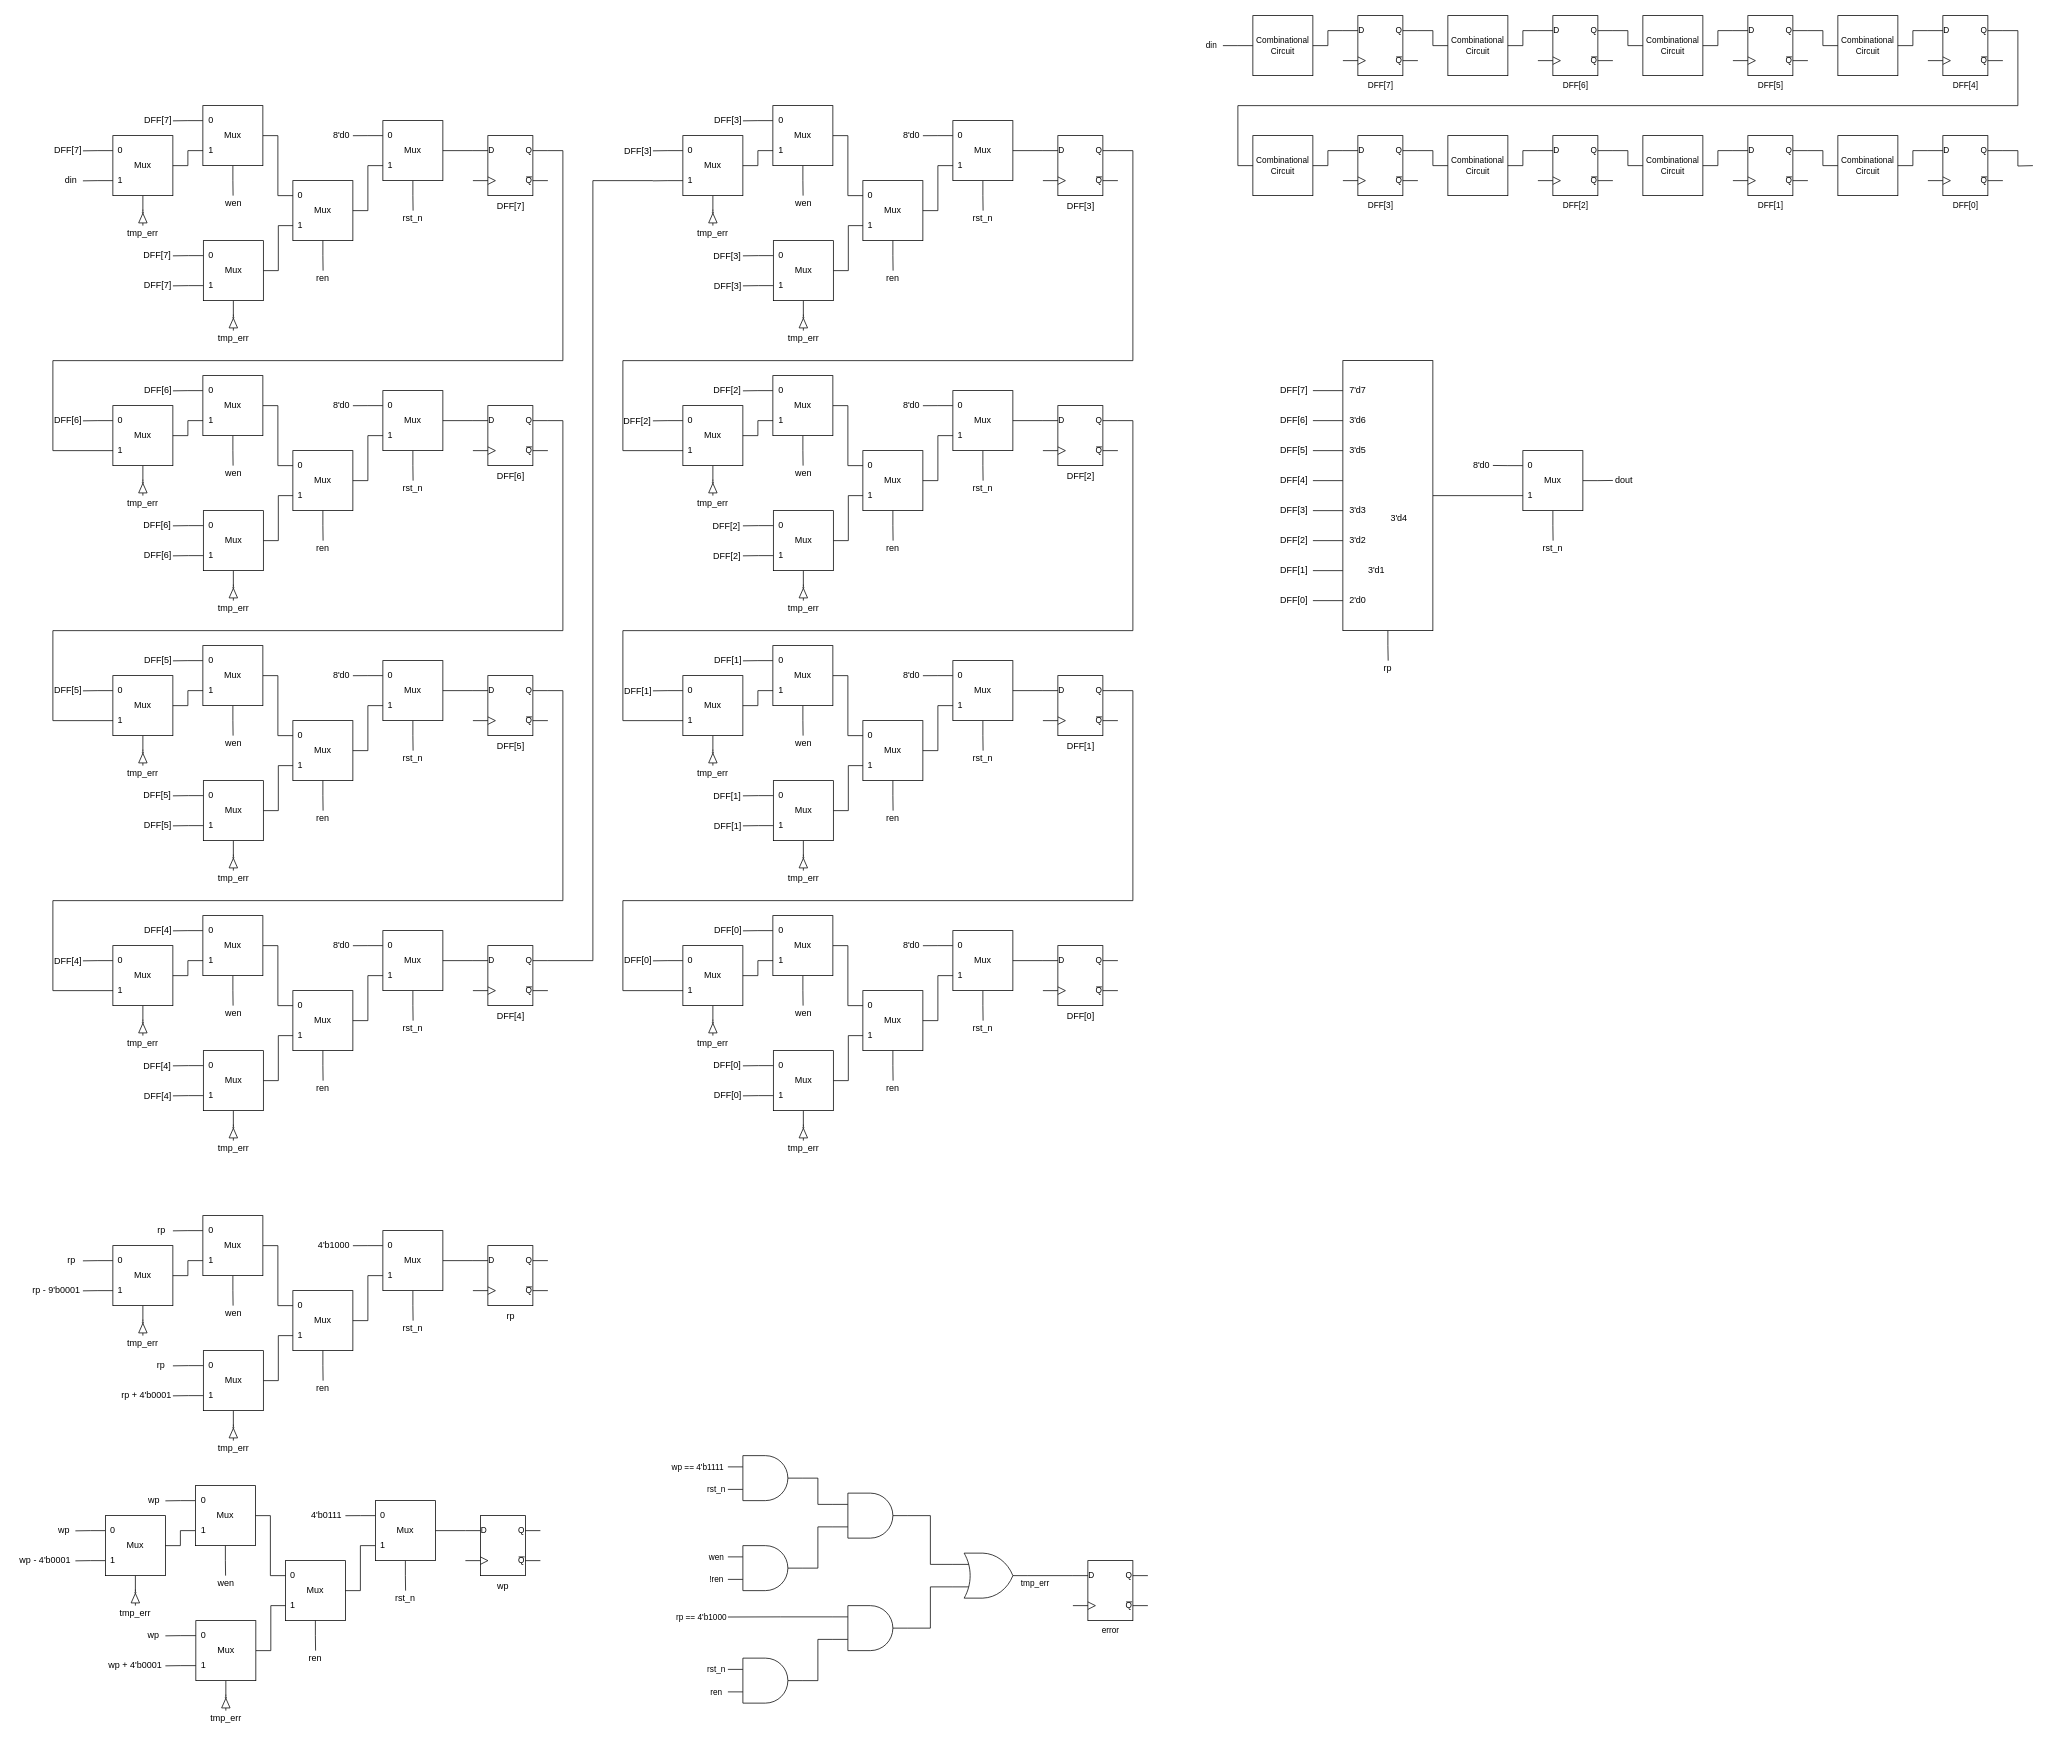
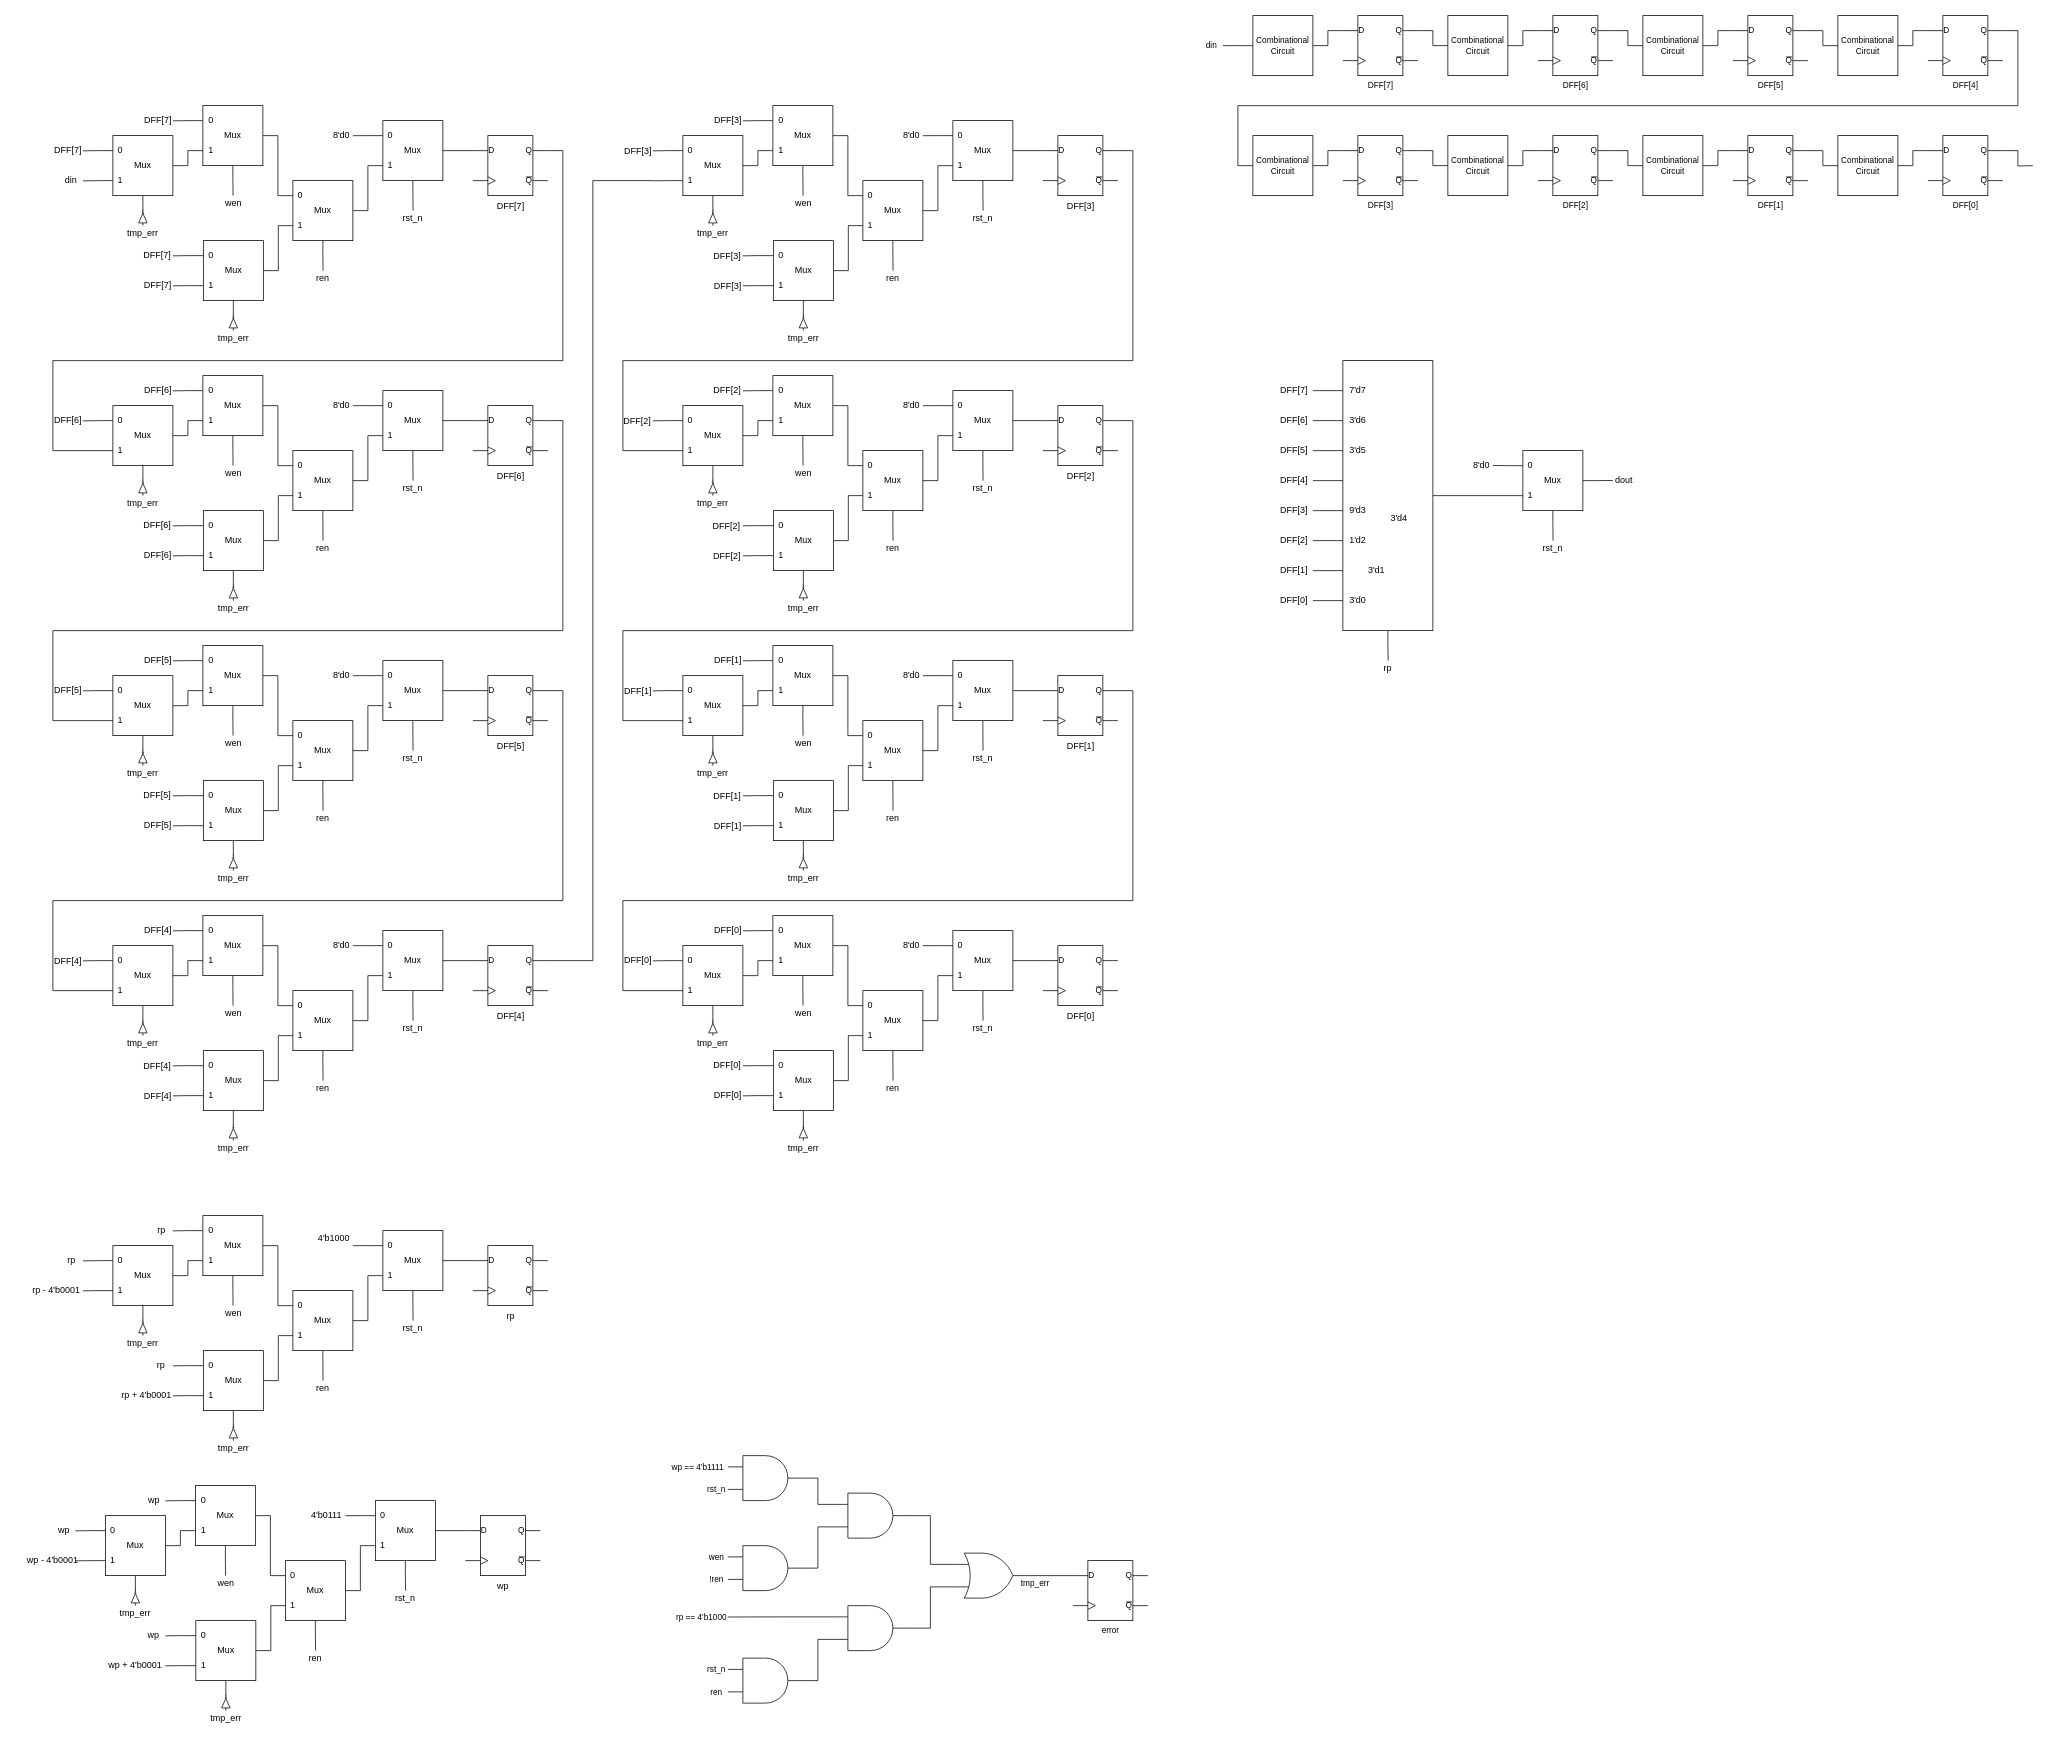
(1358, 510) -> (1358, 510)
(1358, 540) -> (1358, 540)
(1358, 600) -> (1358, 600)
(334, 1245) -> (334, 1238)
(57, 1290) -> (57, 1290)
(45, 1560) -> (53, 1560)
